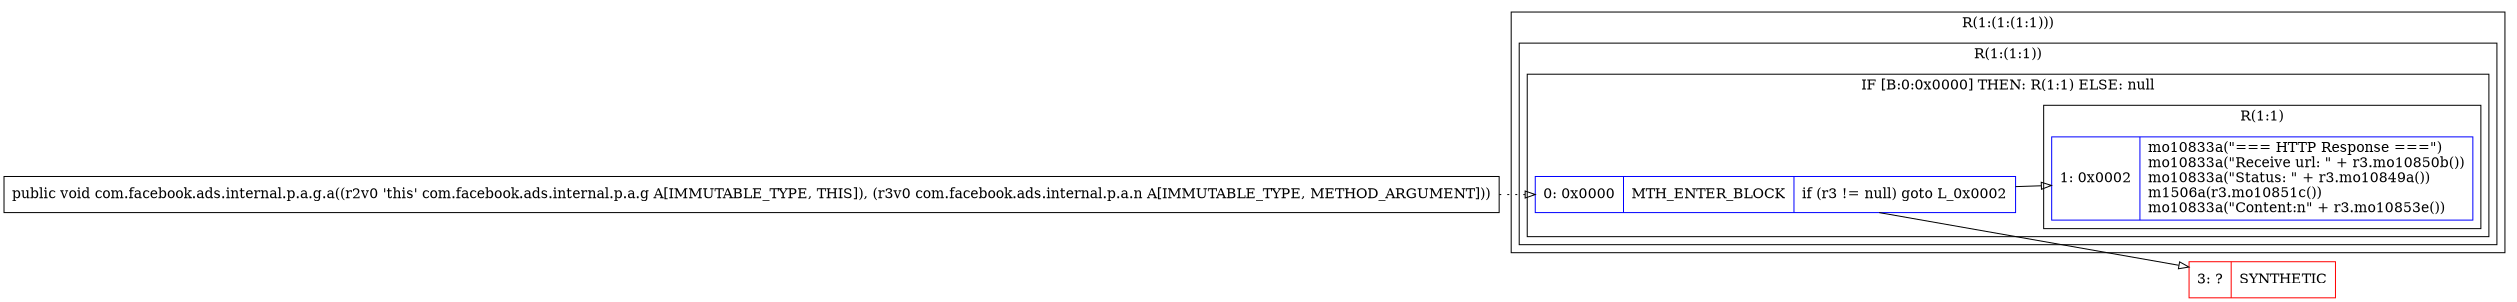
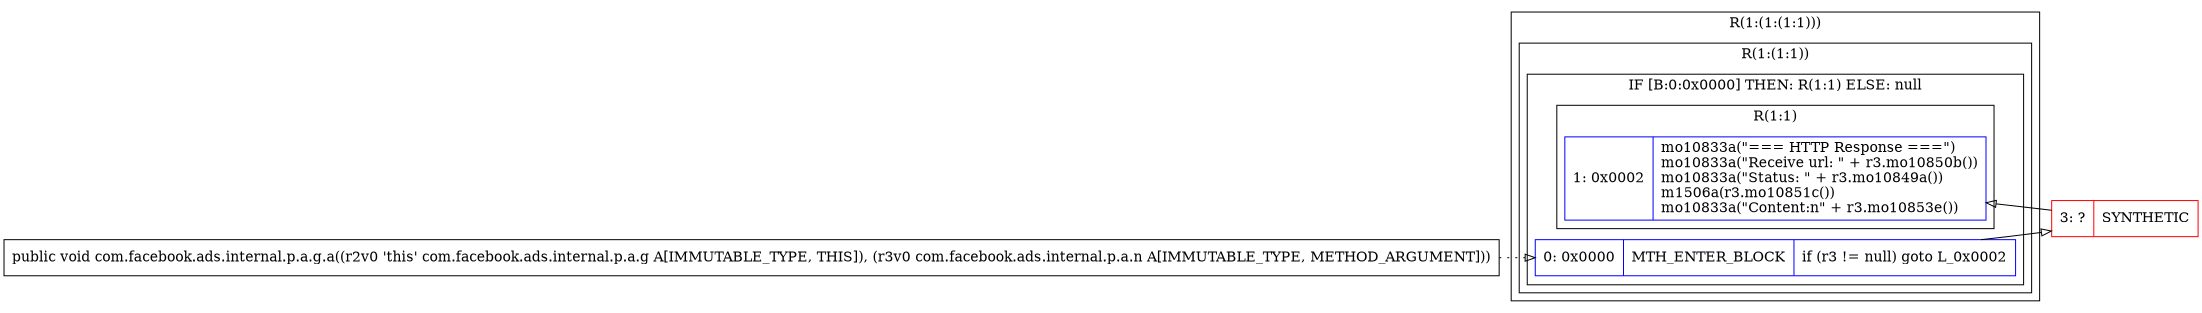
(2028, 186) -> (2017, 206)
